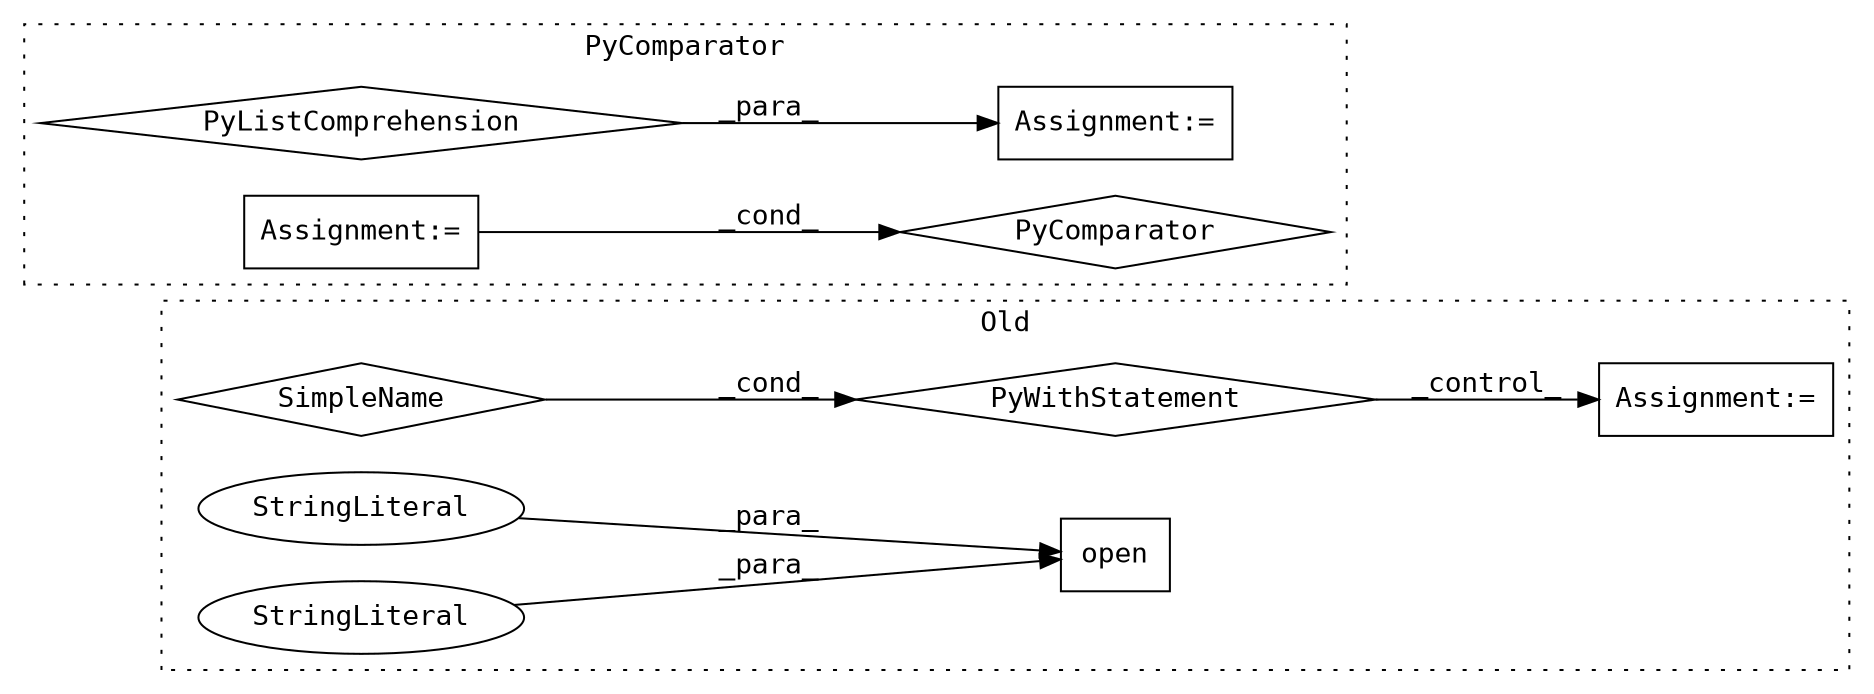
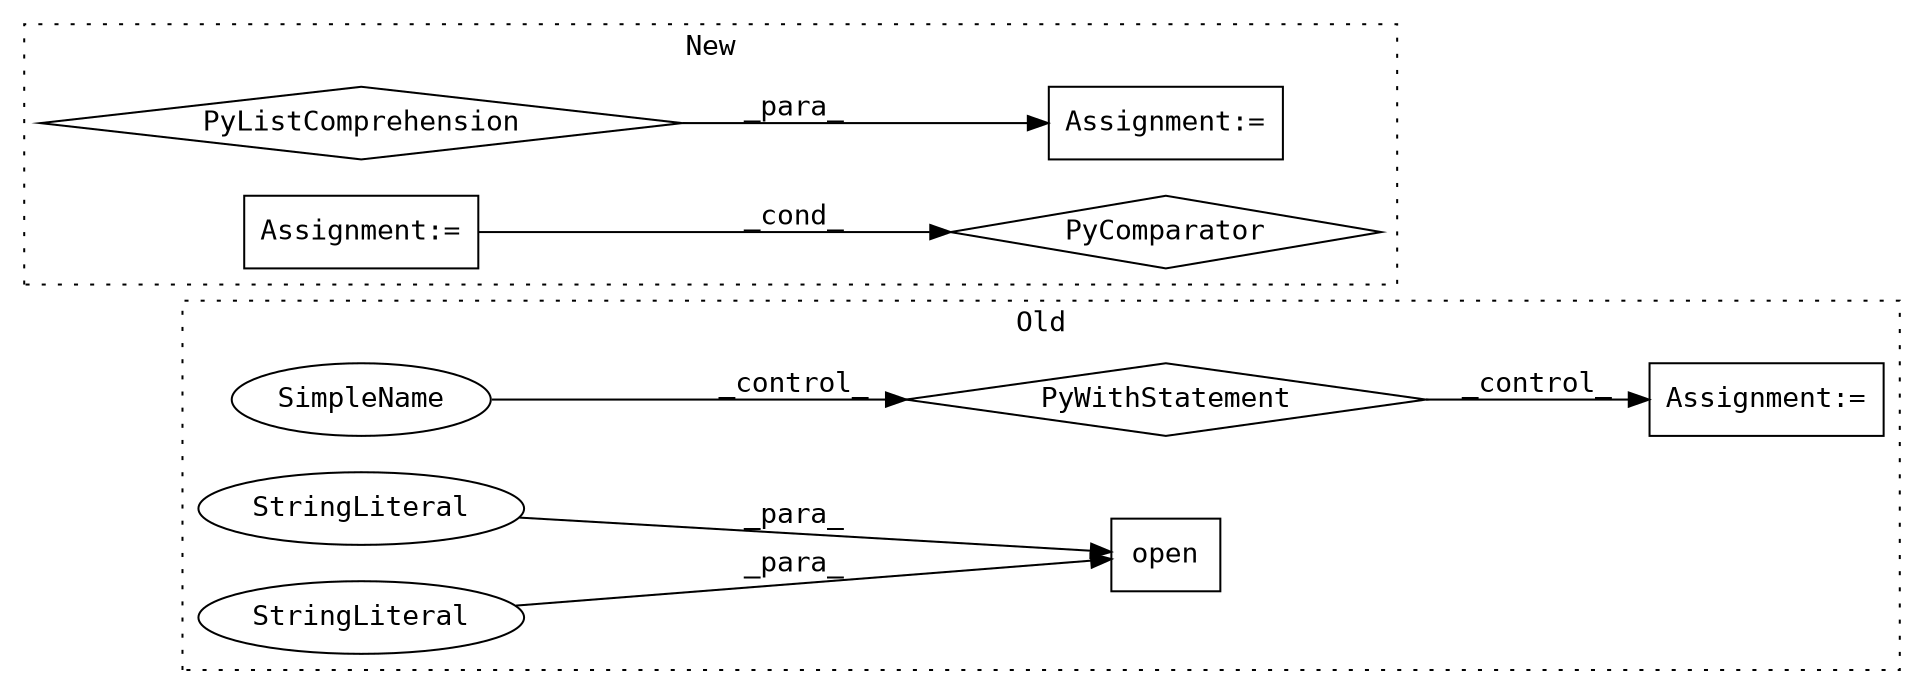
(685, 47) -> (711, 47)
(769, 384) -> (794, 384)
(361, 400) -> (361, 400)
